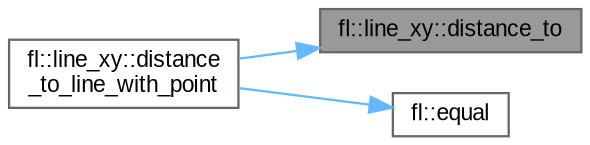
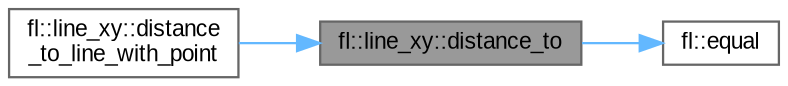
(304, 96) -> (611, 43)
